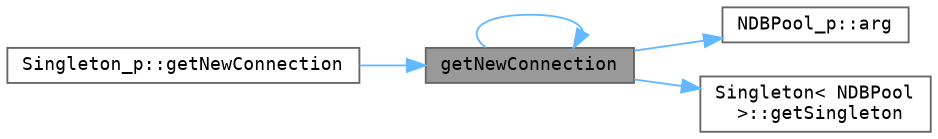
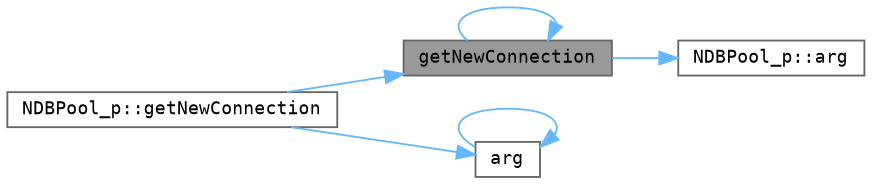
(183, 65) -> (172, 110)
(816, 104) -> none
none -> (508, 159)
